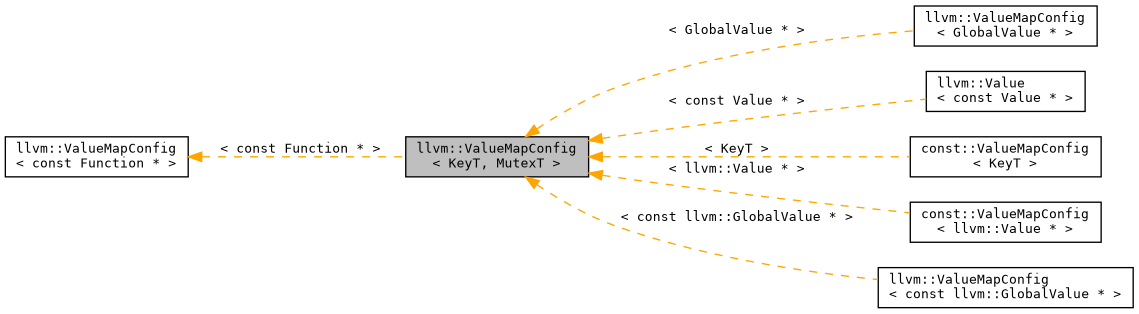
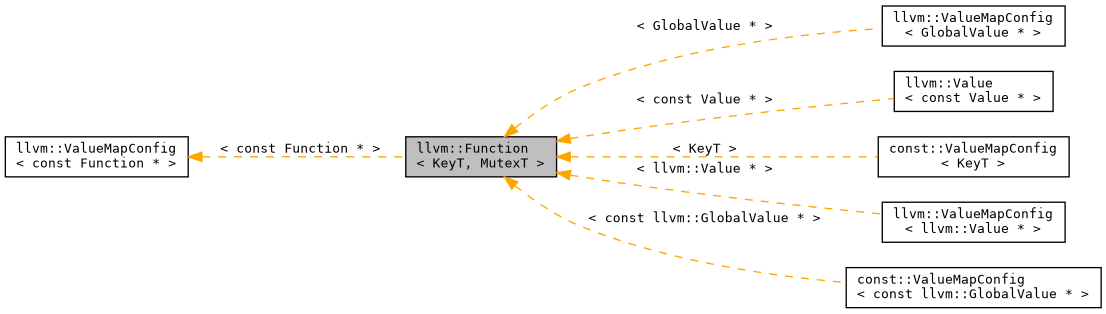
(497, 157) -> (481, 157)
(1006, 222) -> (974, 222)
(1006, 288) -> (974, 288)
